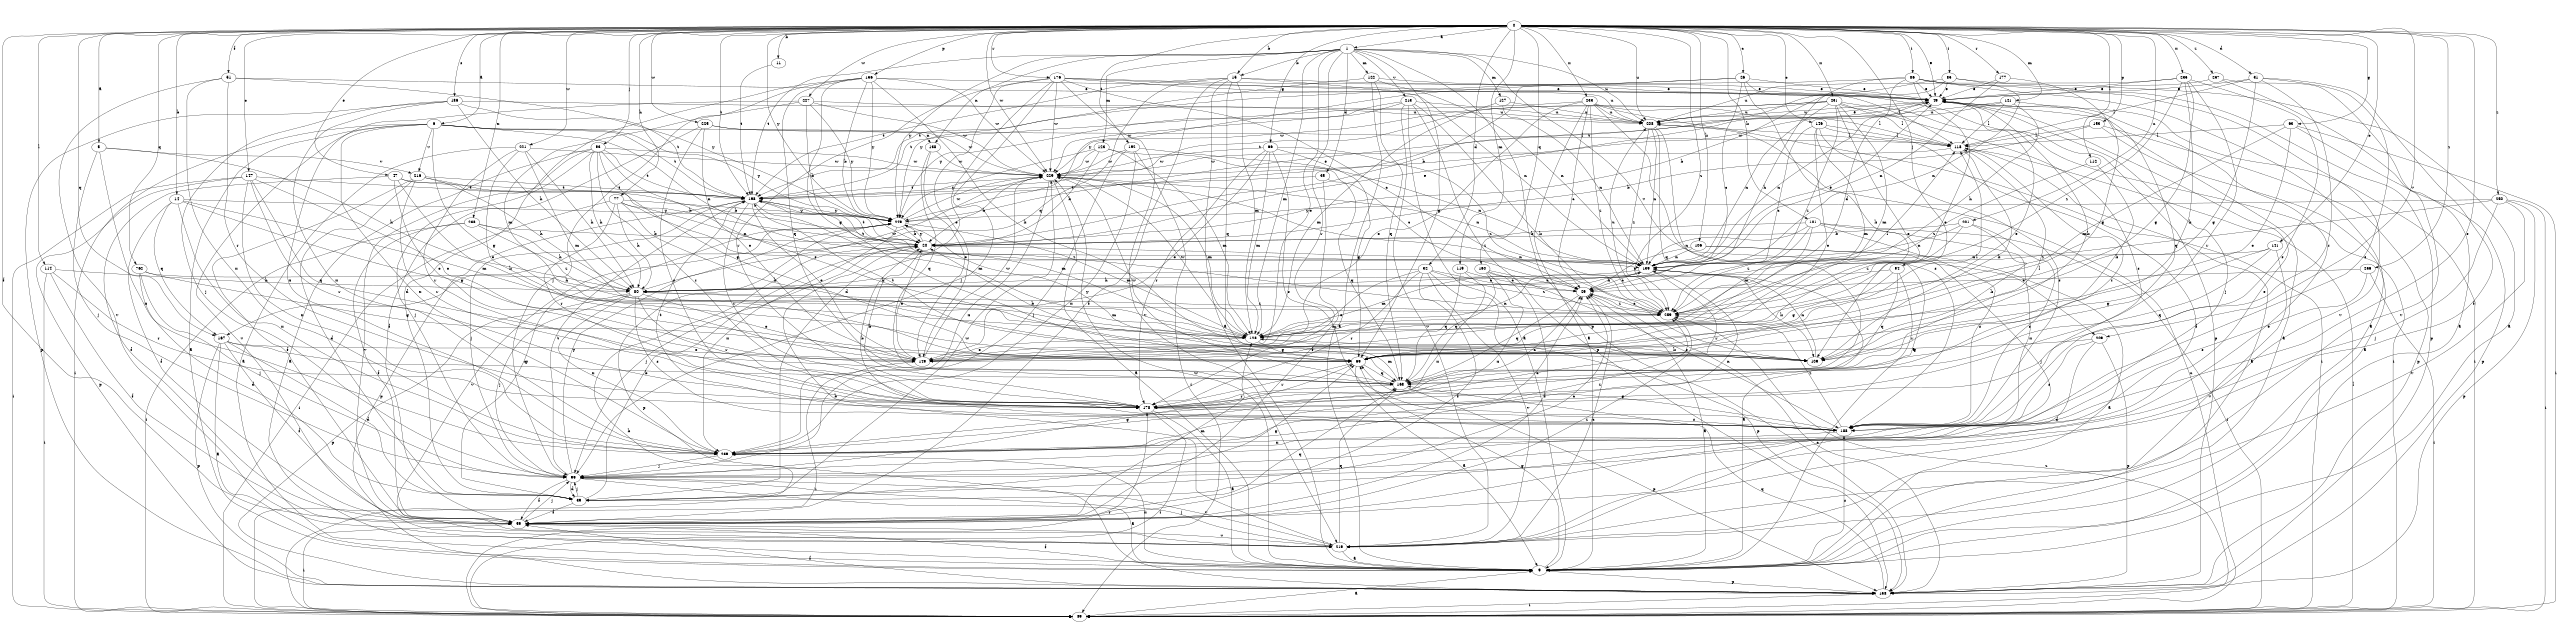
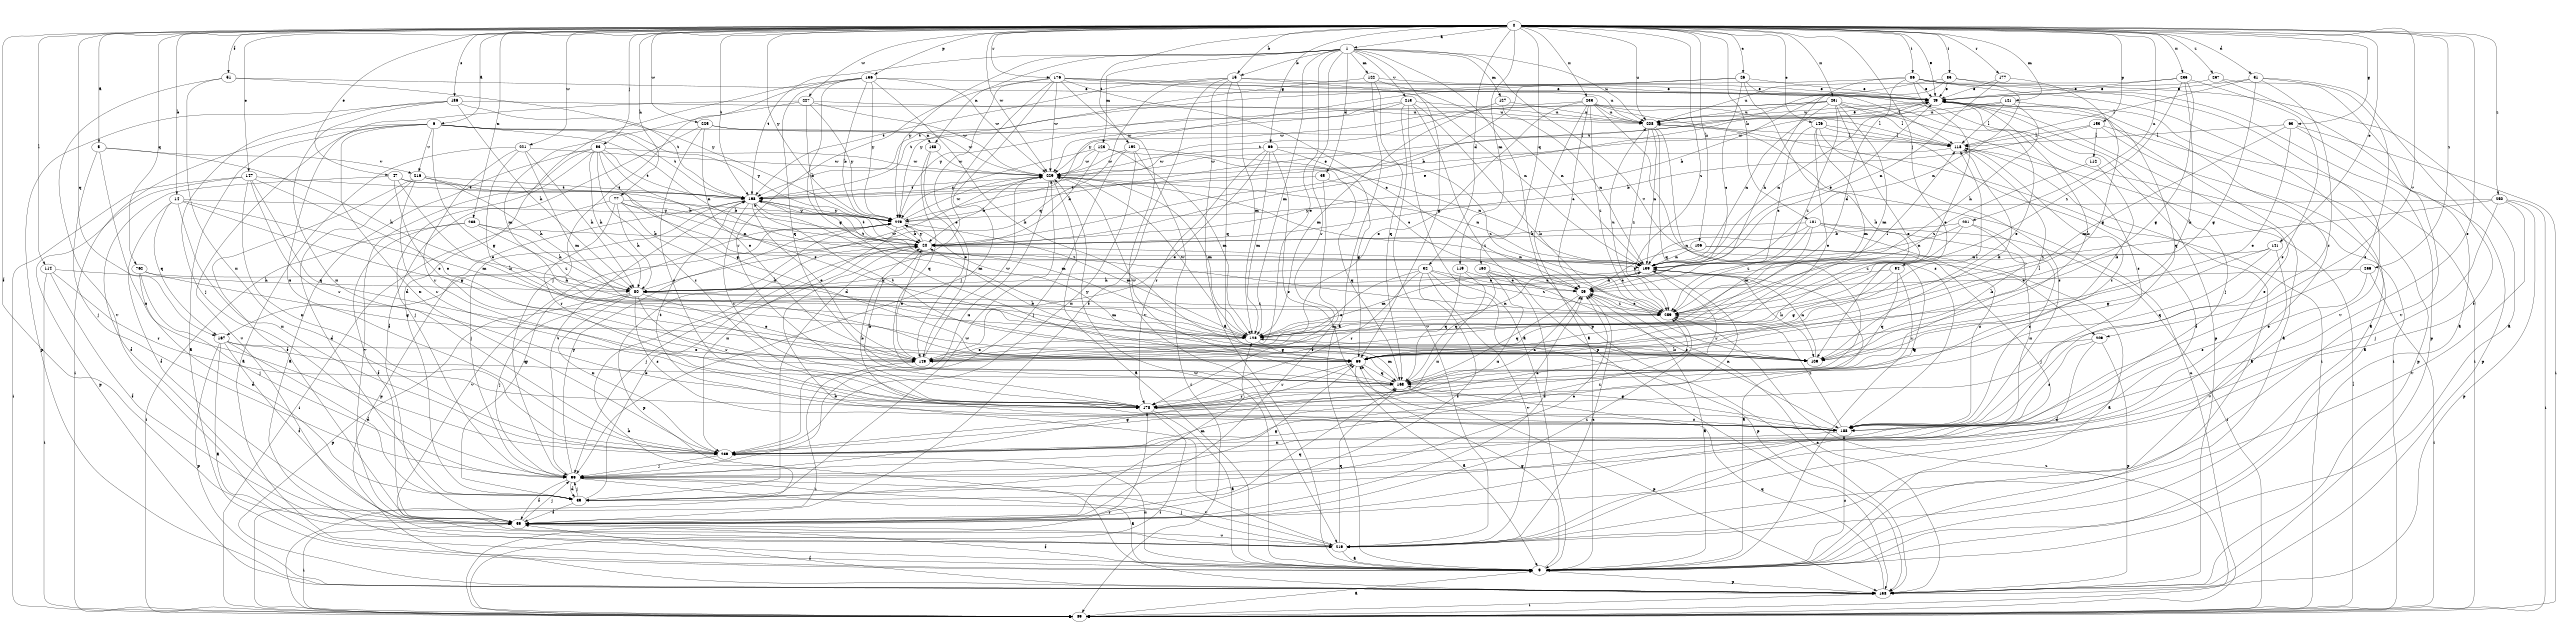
(1969, 35) -> (2095, 141)
(779, 63) -> none
(558, 383) -> none
(1791, 391) -> none
